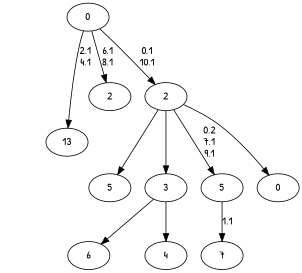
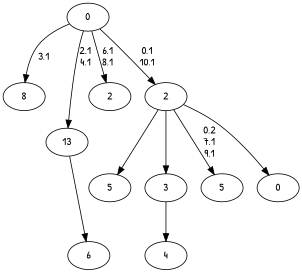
none -> (24, 97)
(130, 219) -> (77, 195)
(222, 256) -> none
